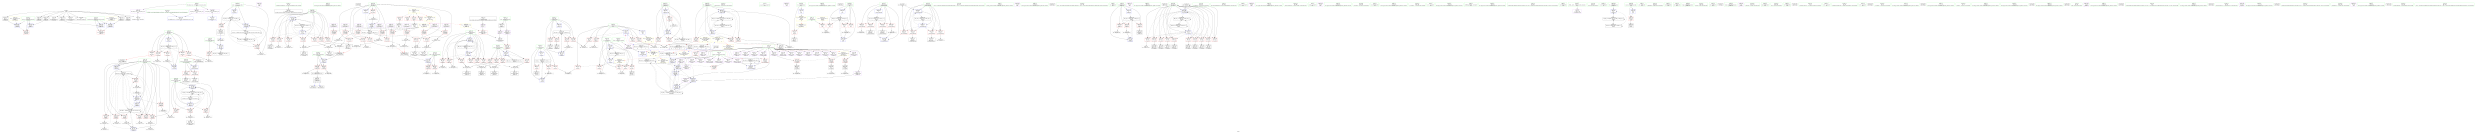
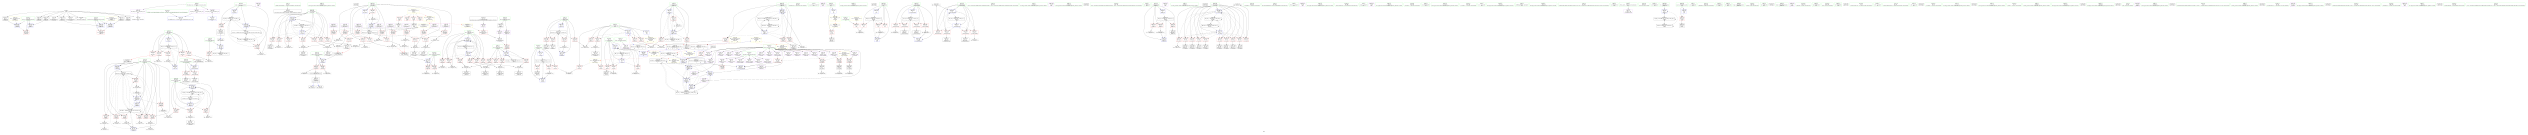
none -> (595, 54)
